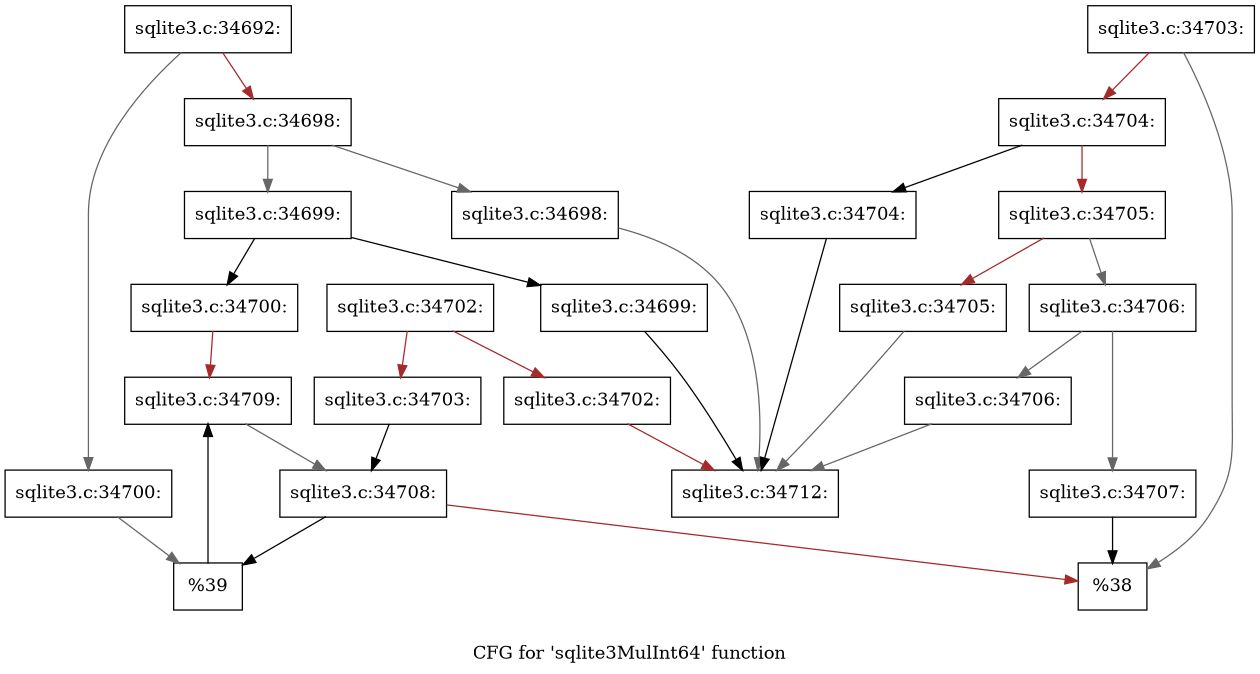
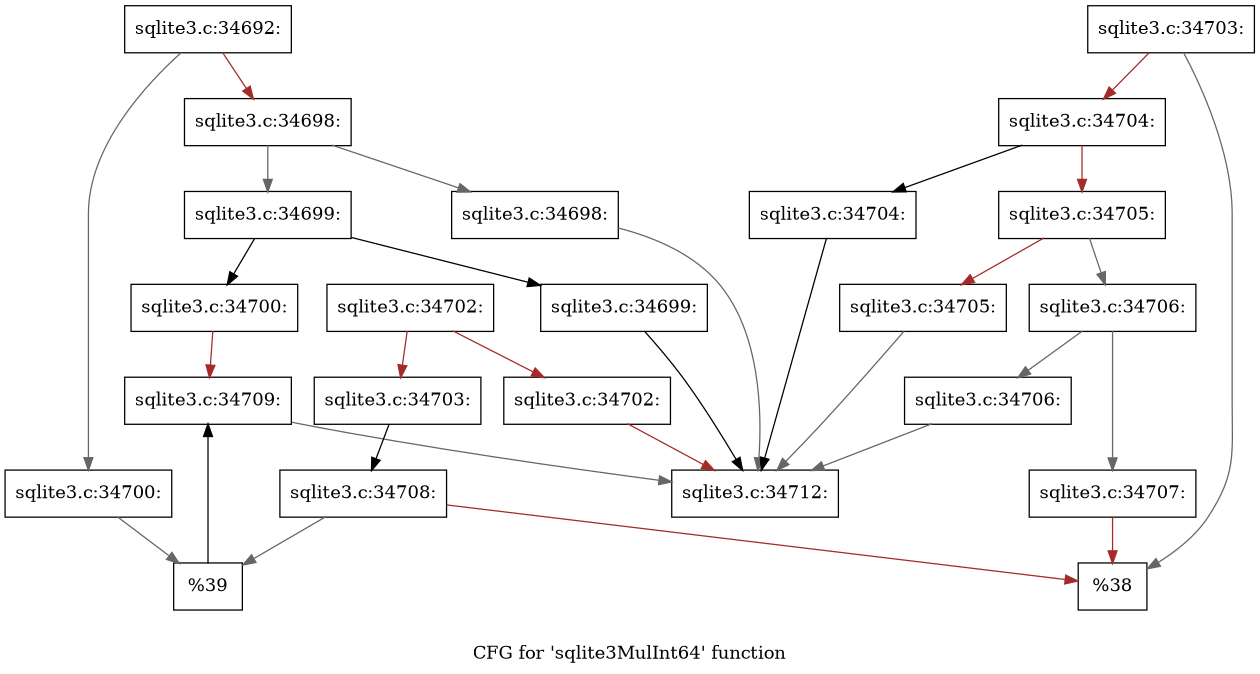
(280, 444) -> (475, 454)
(1113, 534) -> (1113, 534)
(290, 537) -> (290, 537)
